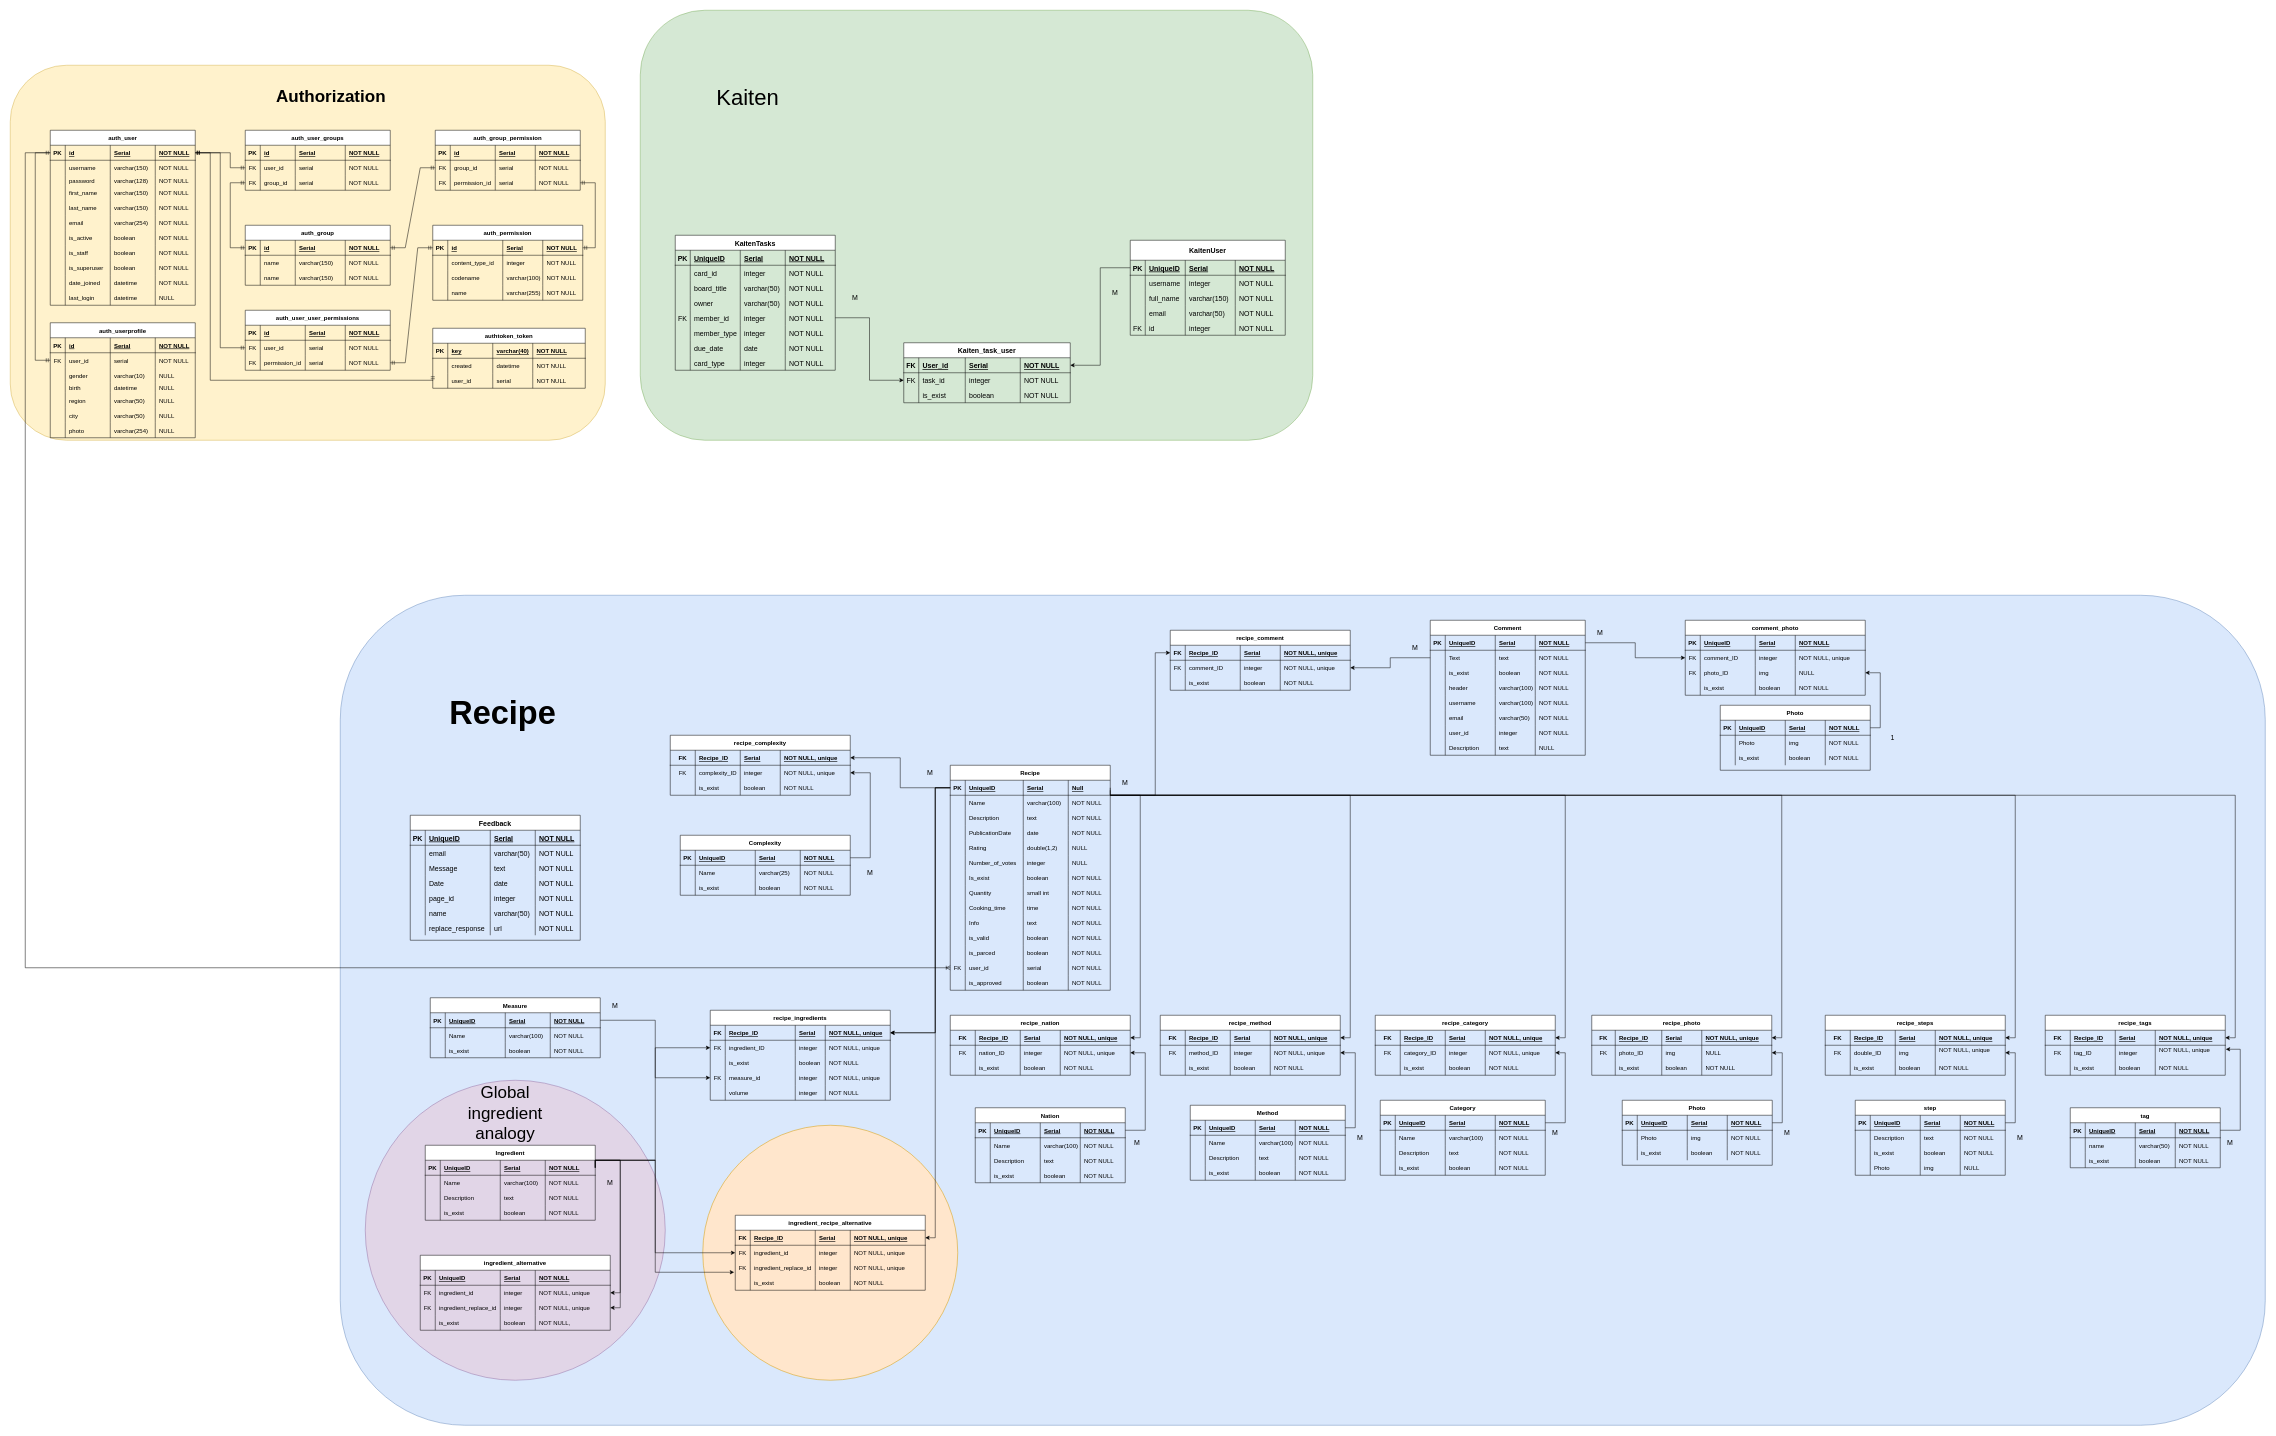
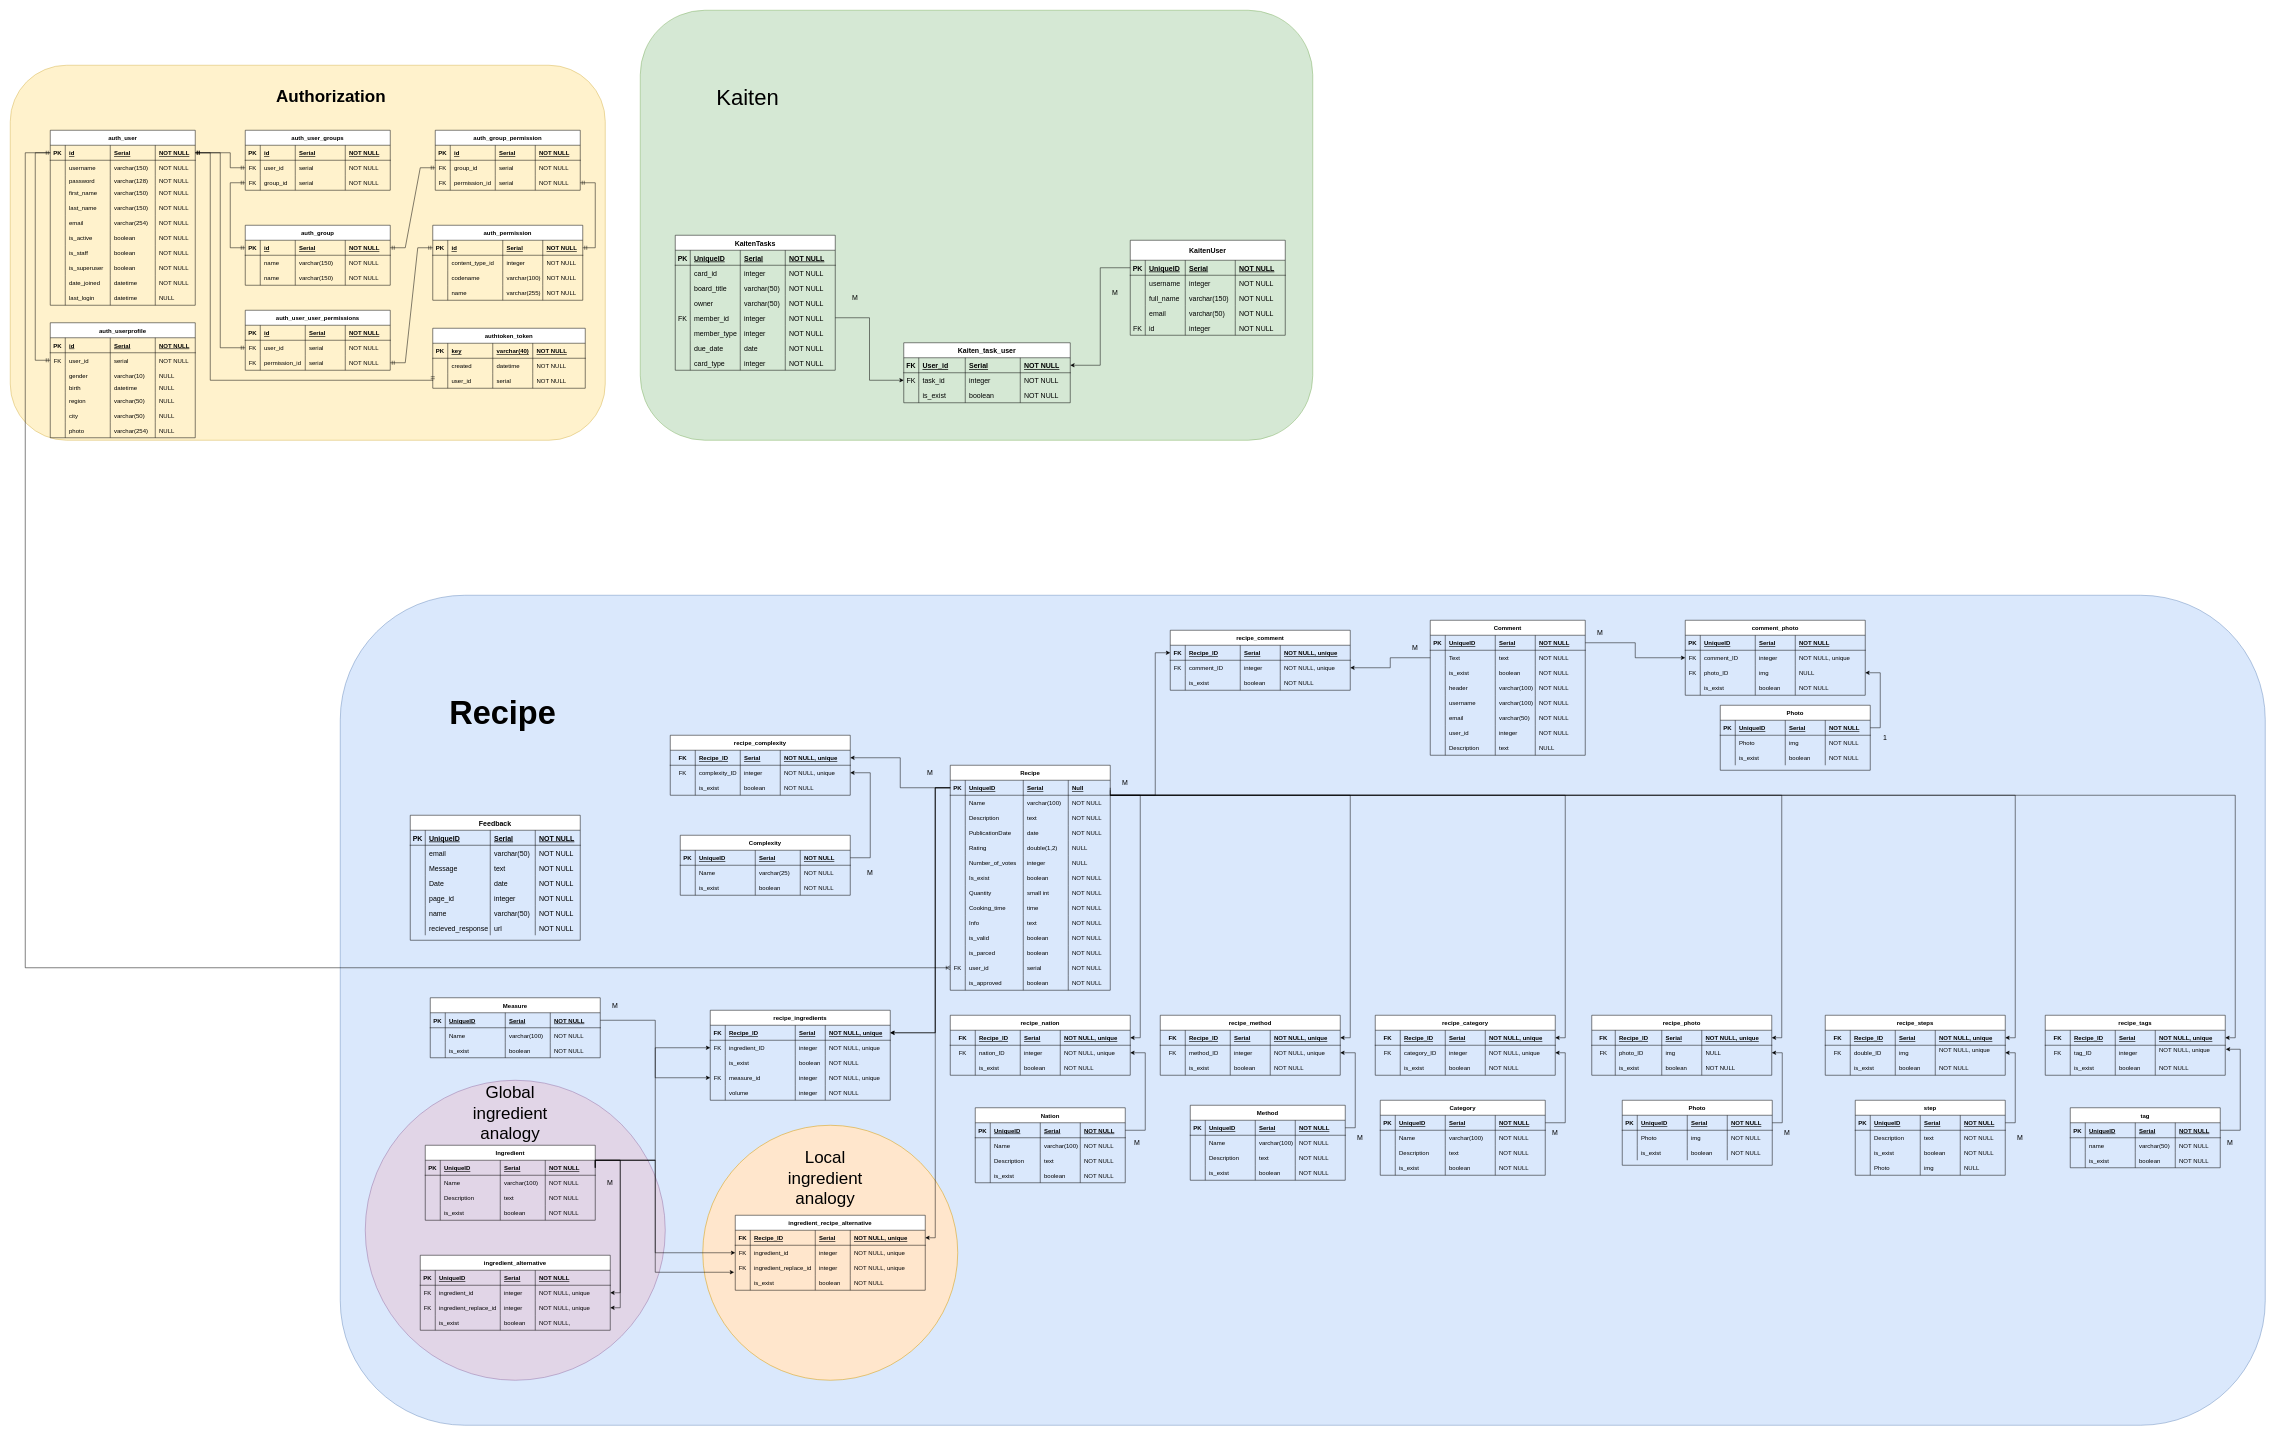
(1893, 738) -> (1885, 738)
(459, 928) -> (461, 928)
(505, 1113) -> (510, 1113)
none -> (825, 1178)
